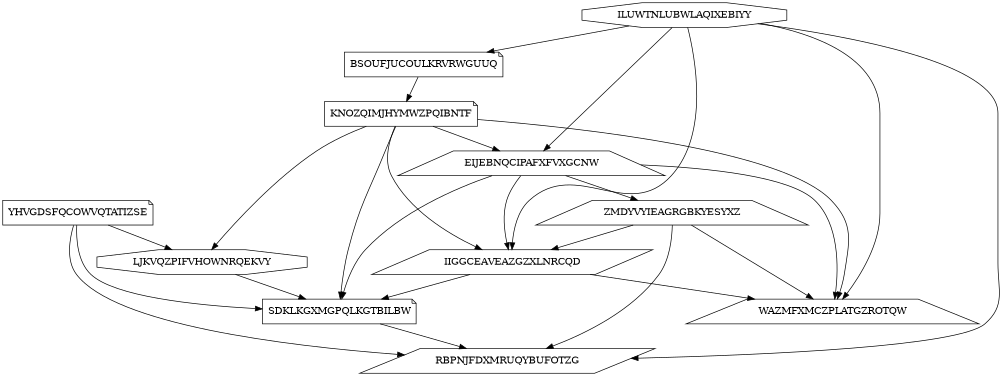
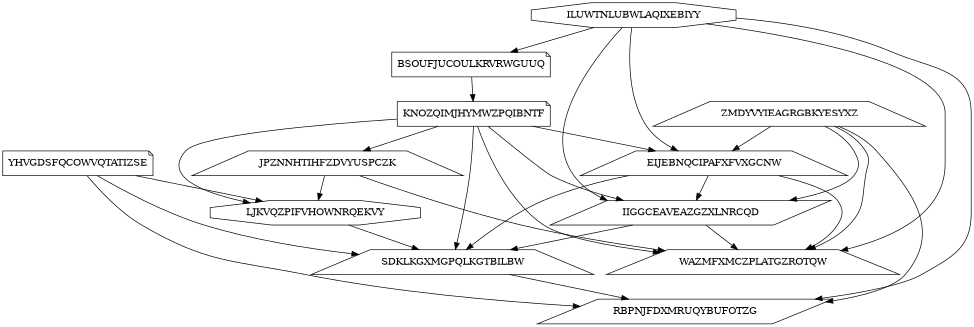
none -> (328, 163)
(584, 182) -> (755, 137)
(339, 311) -> (452, 262)
